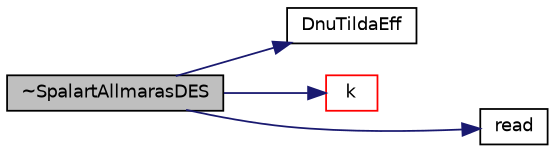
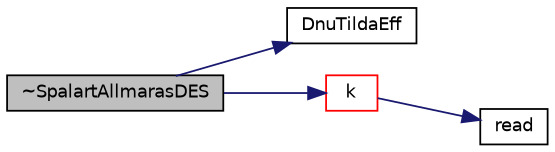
(323, 129) -> (420, 107)
